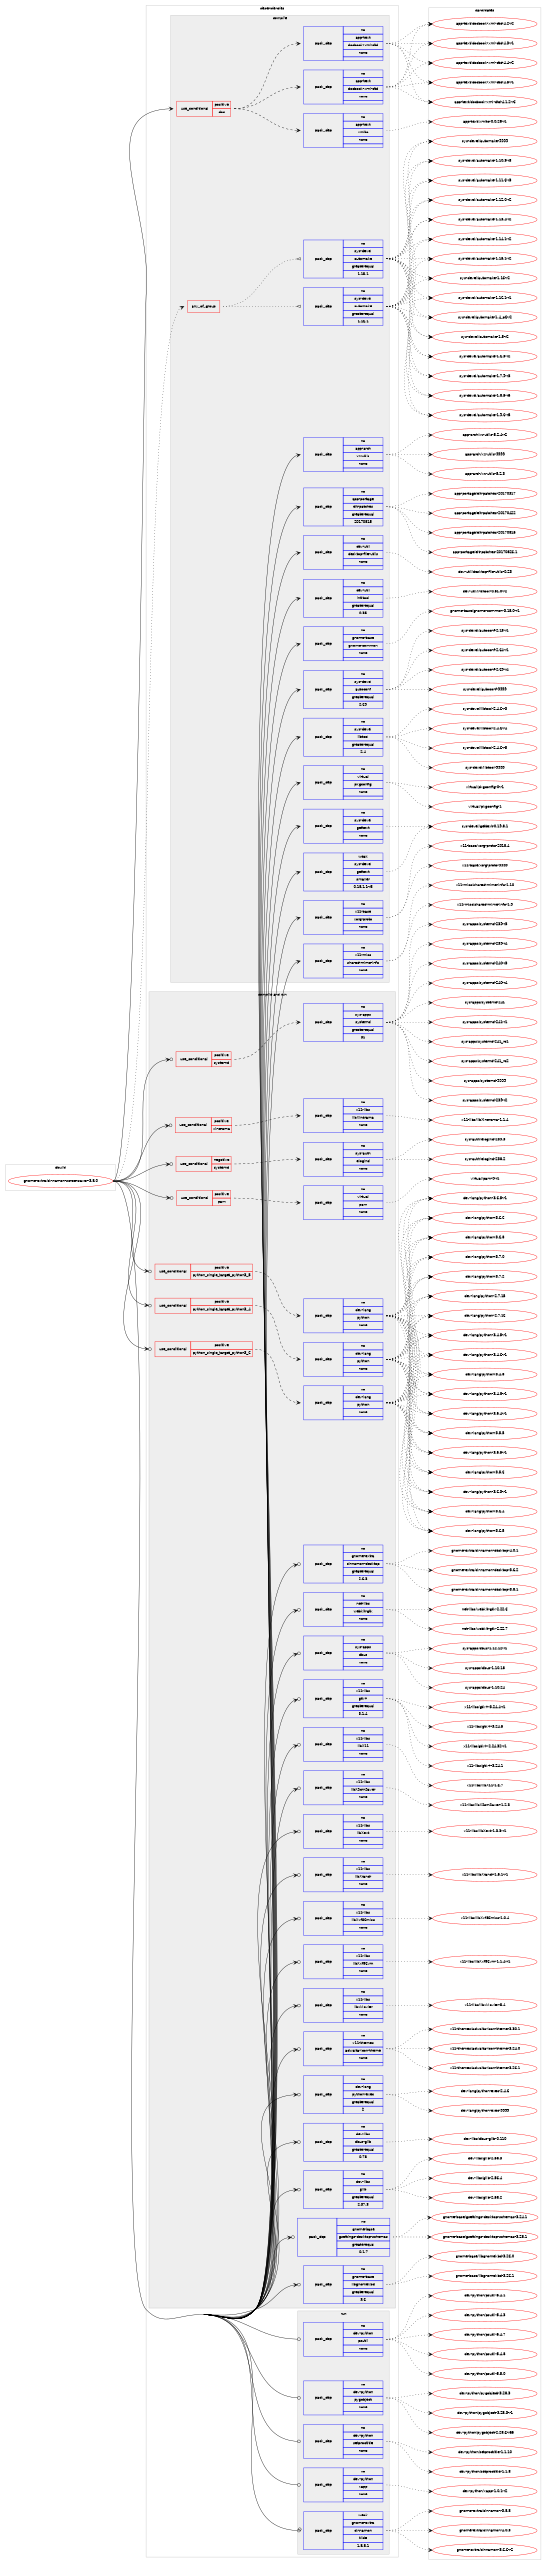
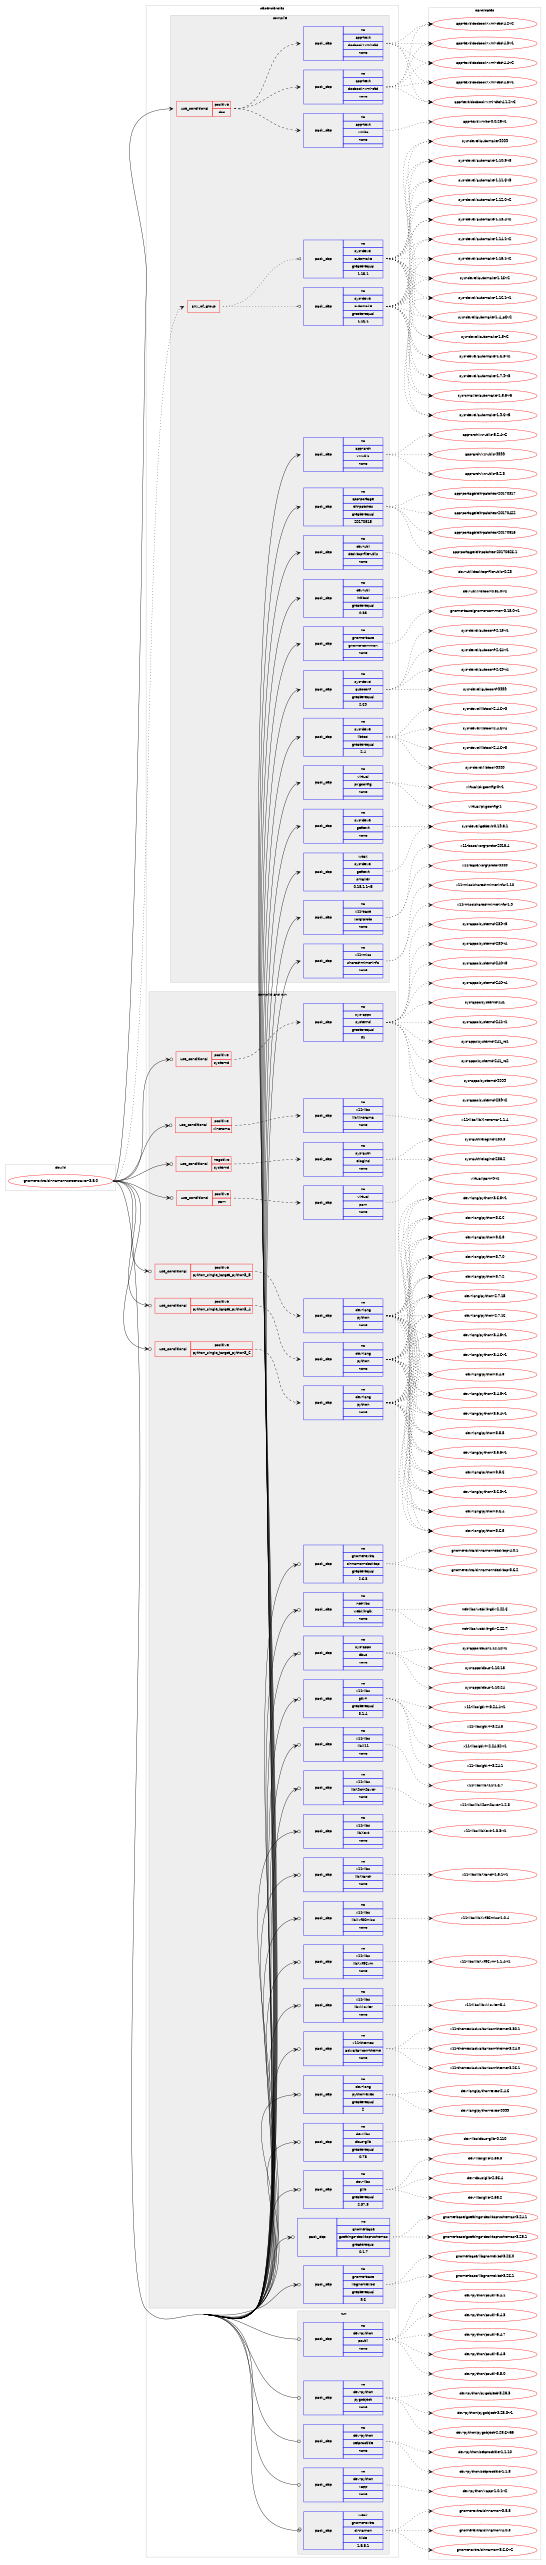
(485, 396) -> (485, 396)
(485, 1590) -> none
(485, 2178) -> (485, 2178)
